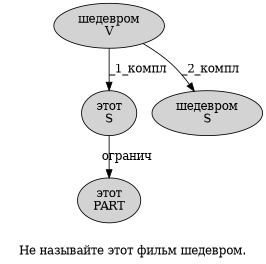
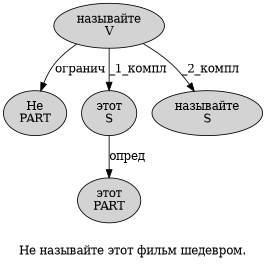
(109, 26) -> (109, 26)
none -> (35, 113)
(207, 113) -> (207, 113)
(127, 157) -> (127, 157)
